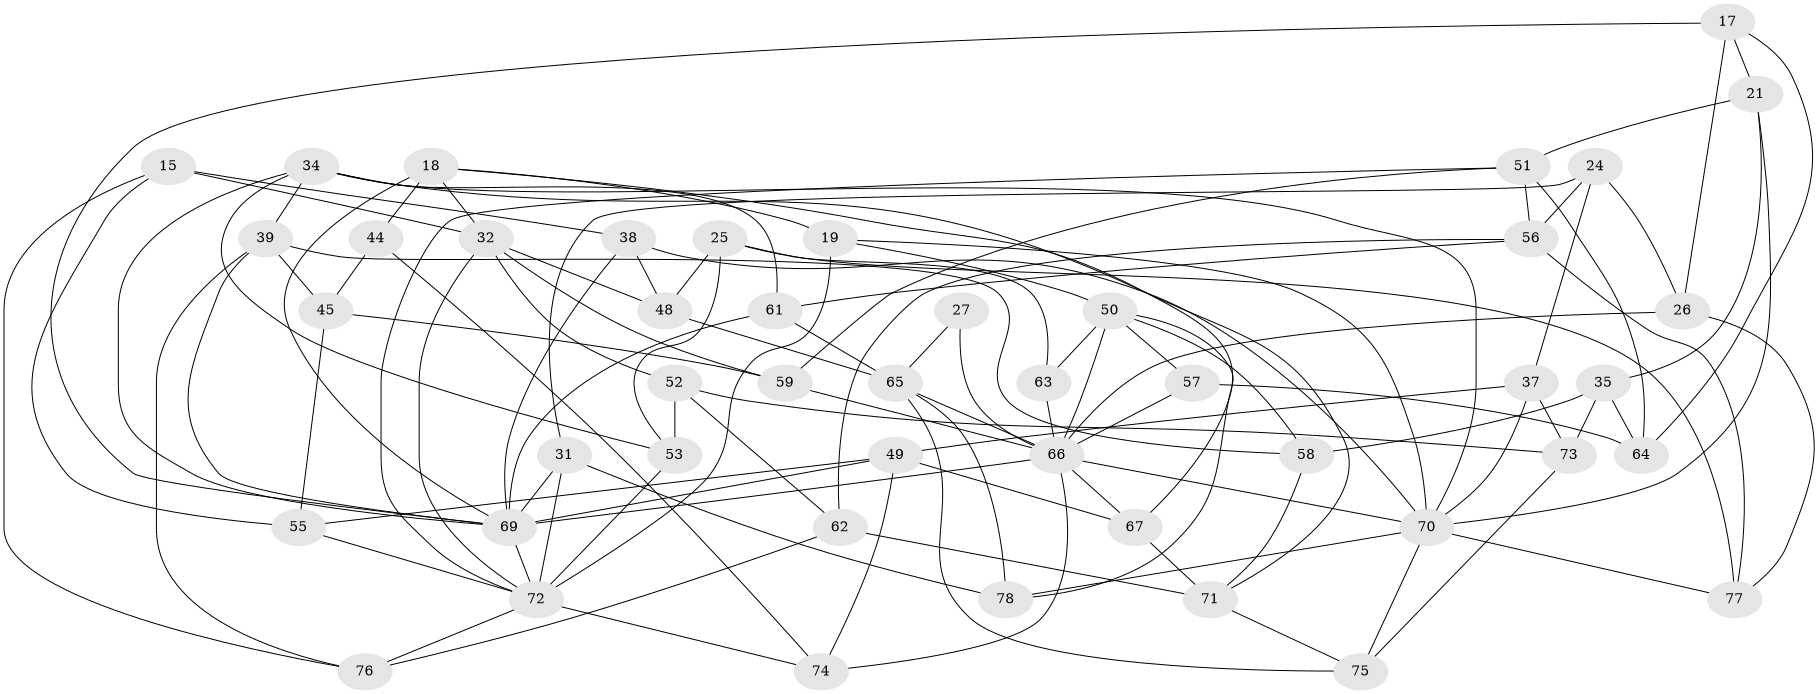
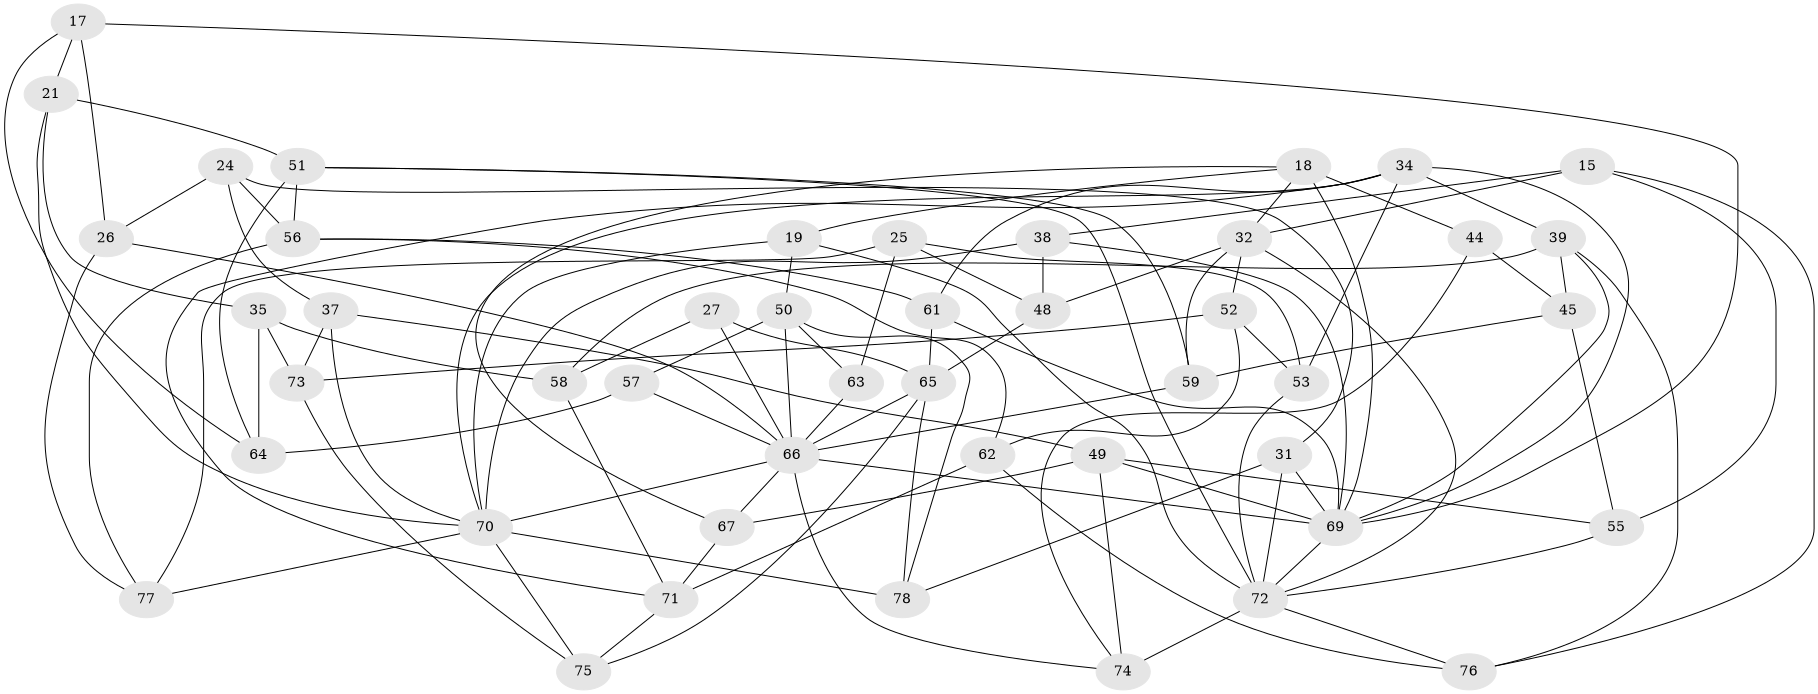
(1239, 373) -> (638, 345)
